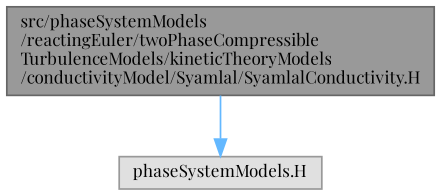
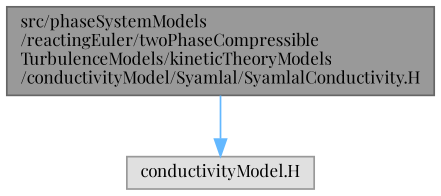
(221, 173) -> (221, 173)
